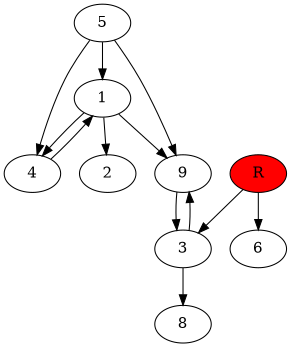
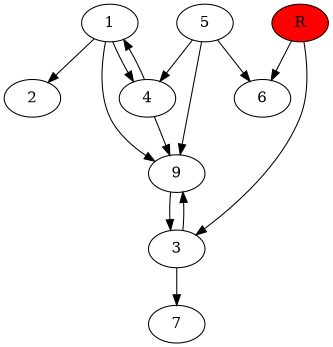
(102, 56) -> (230, 57)
none -> (160, 131)
(183, 324) -> (177, 324)
